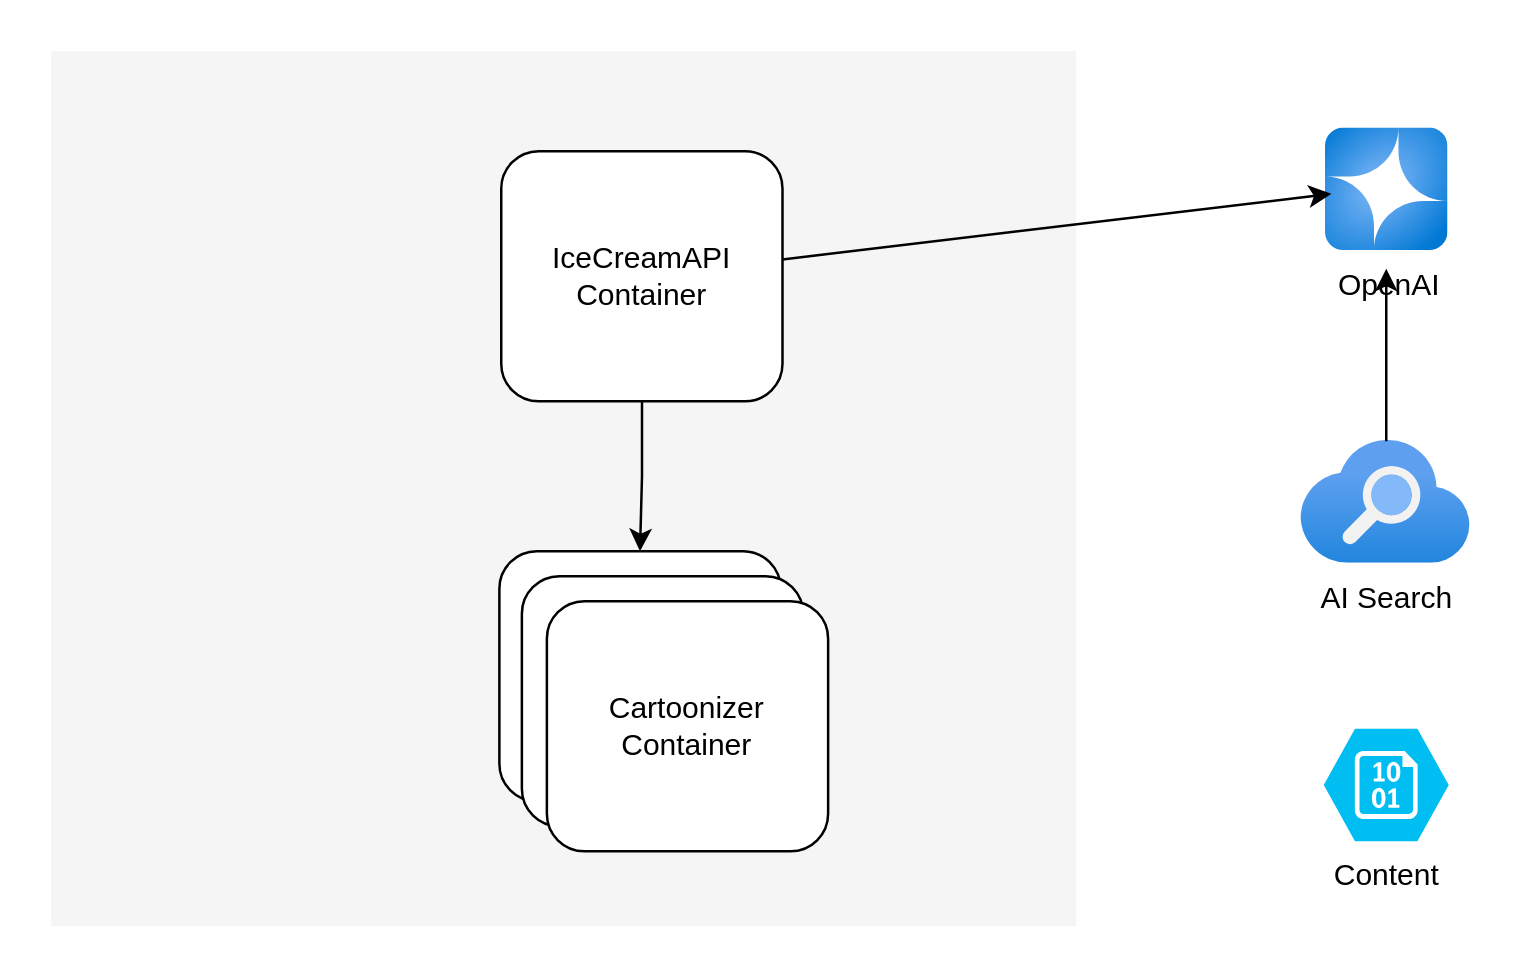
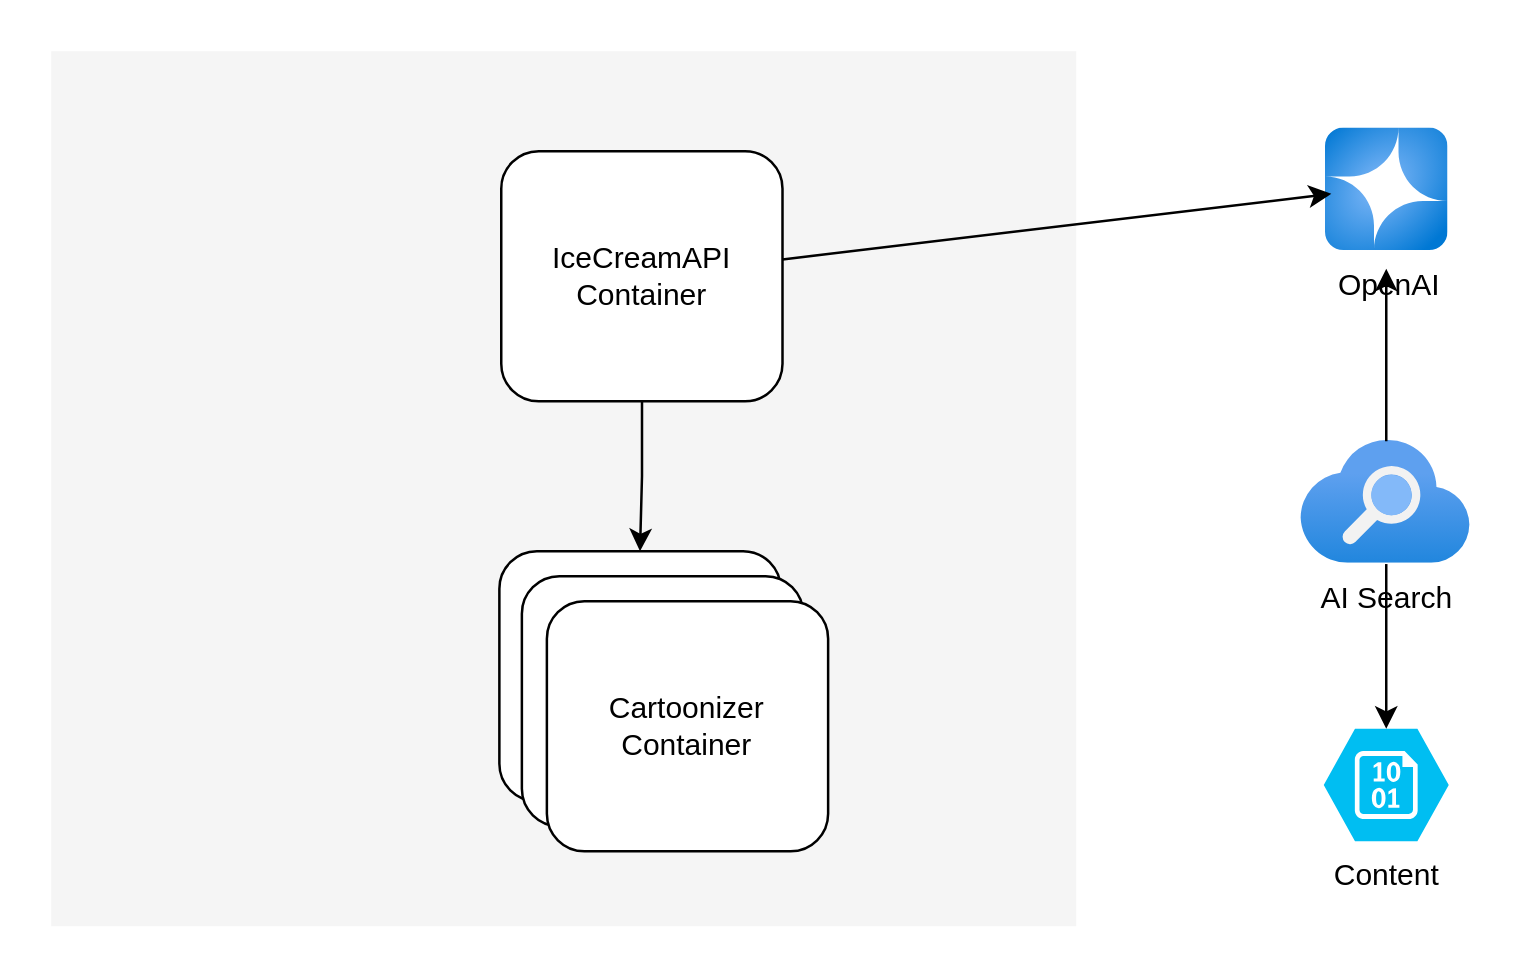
none -> (1386, 638)
